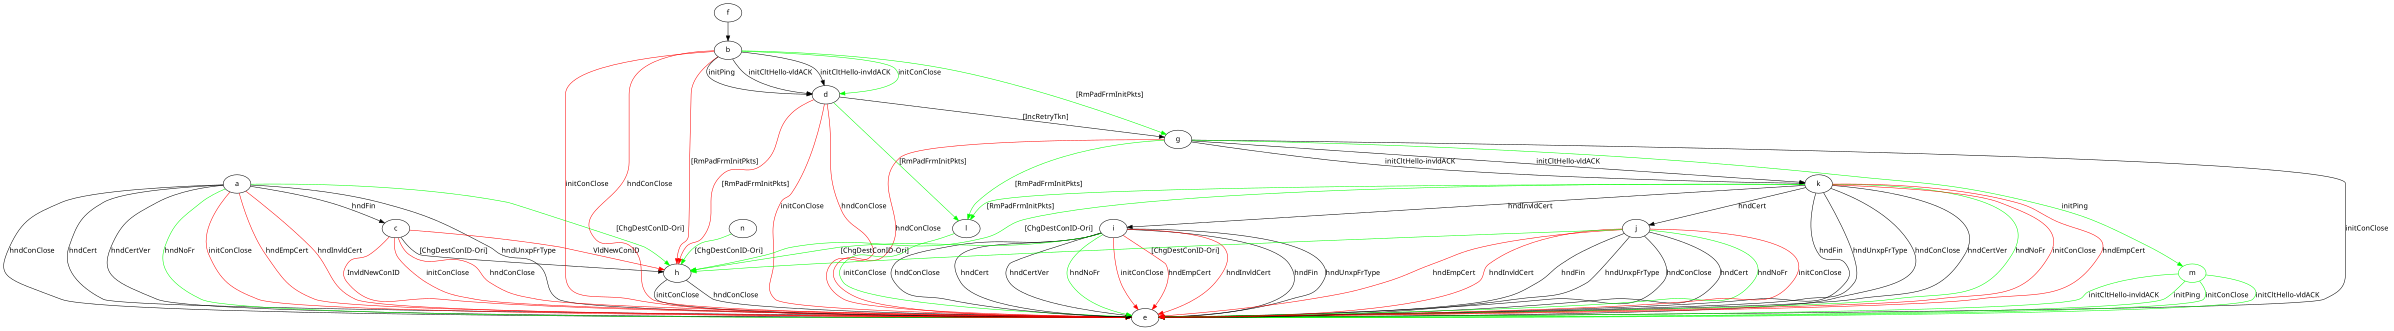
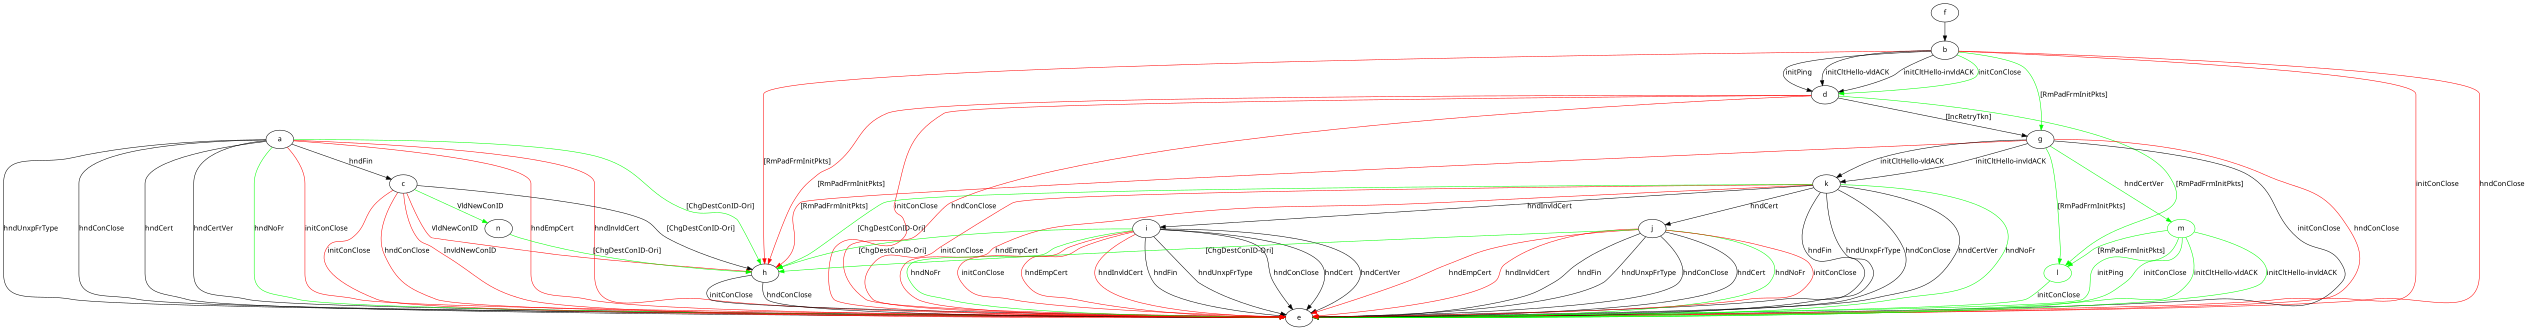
none -> (1379, 169)
(1365, 186) -> (2117, 240)
none -> (449, 205)
(2076, 206) -> (2145, 184)
(966, 229) -> (2058, 273)
